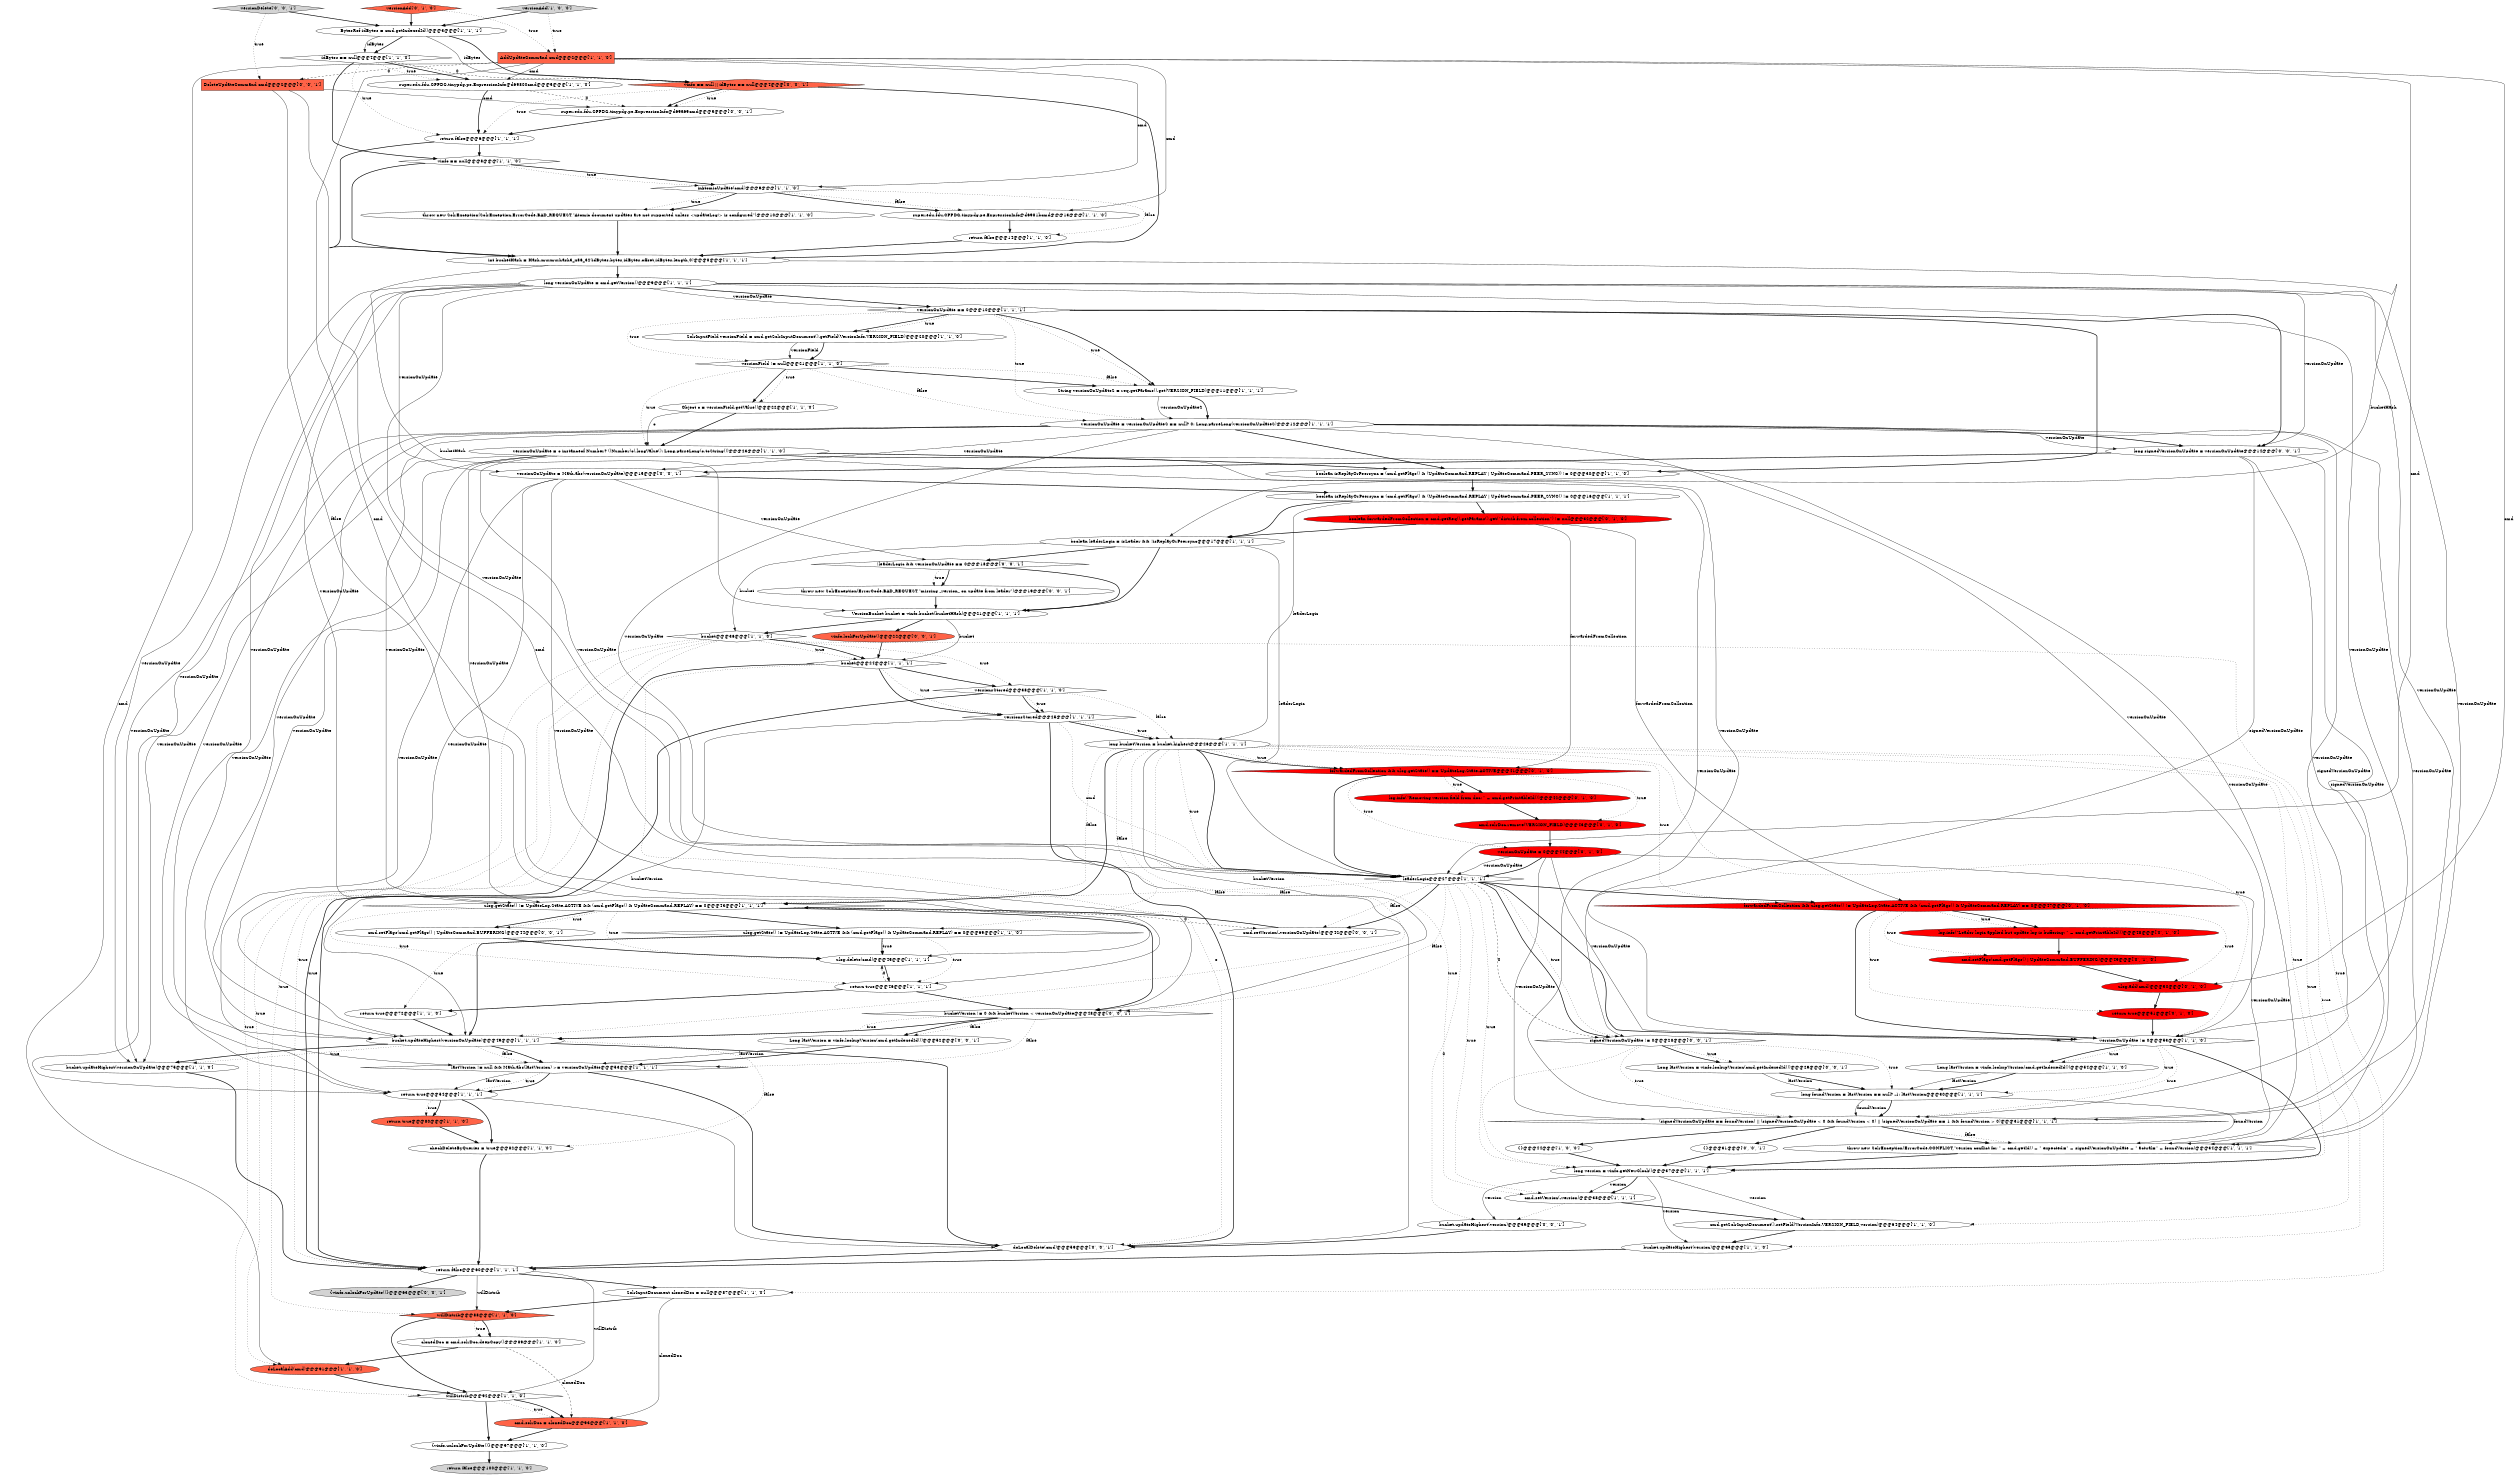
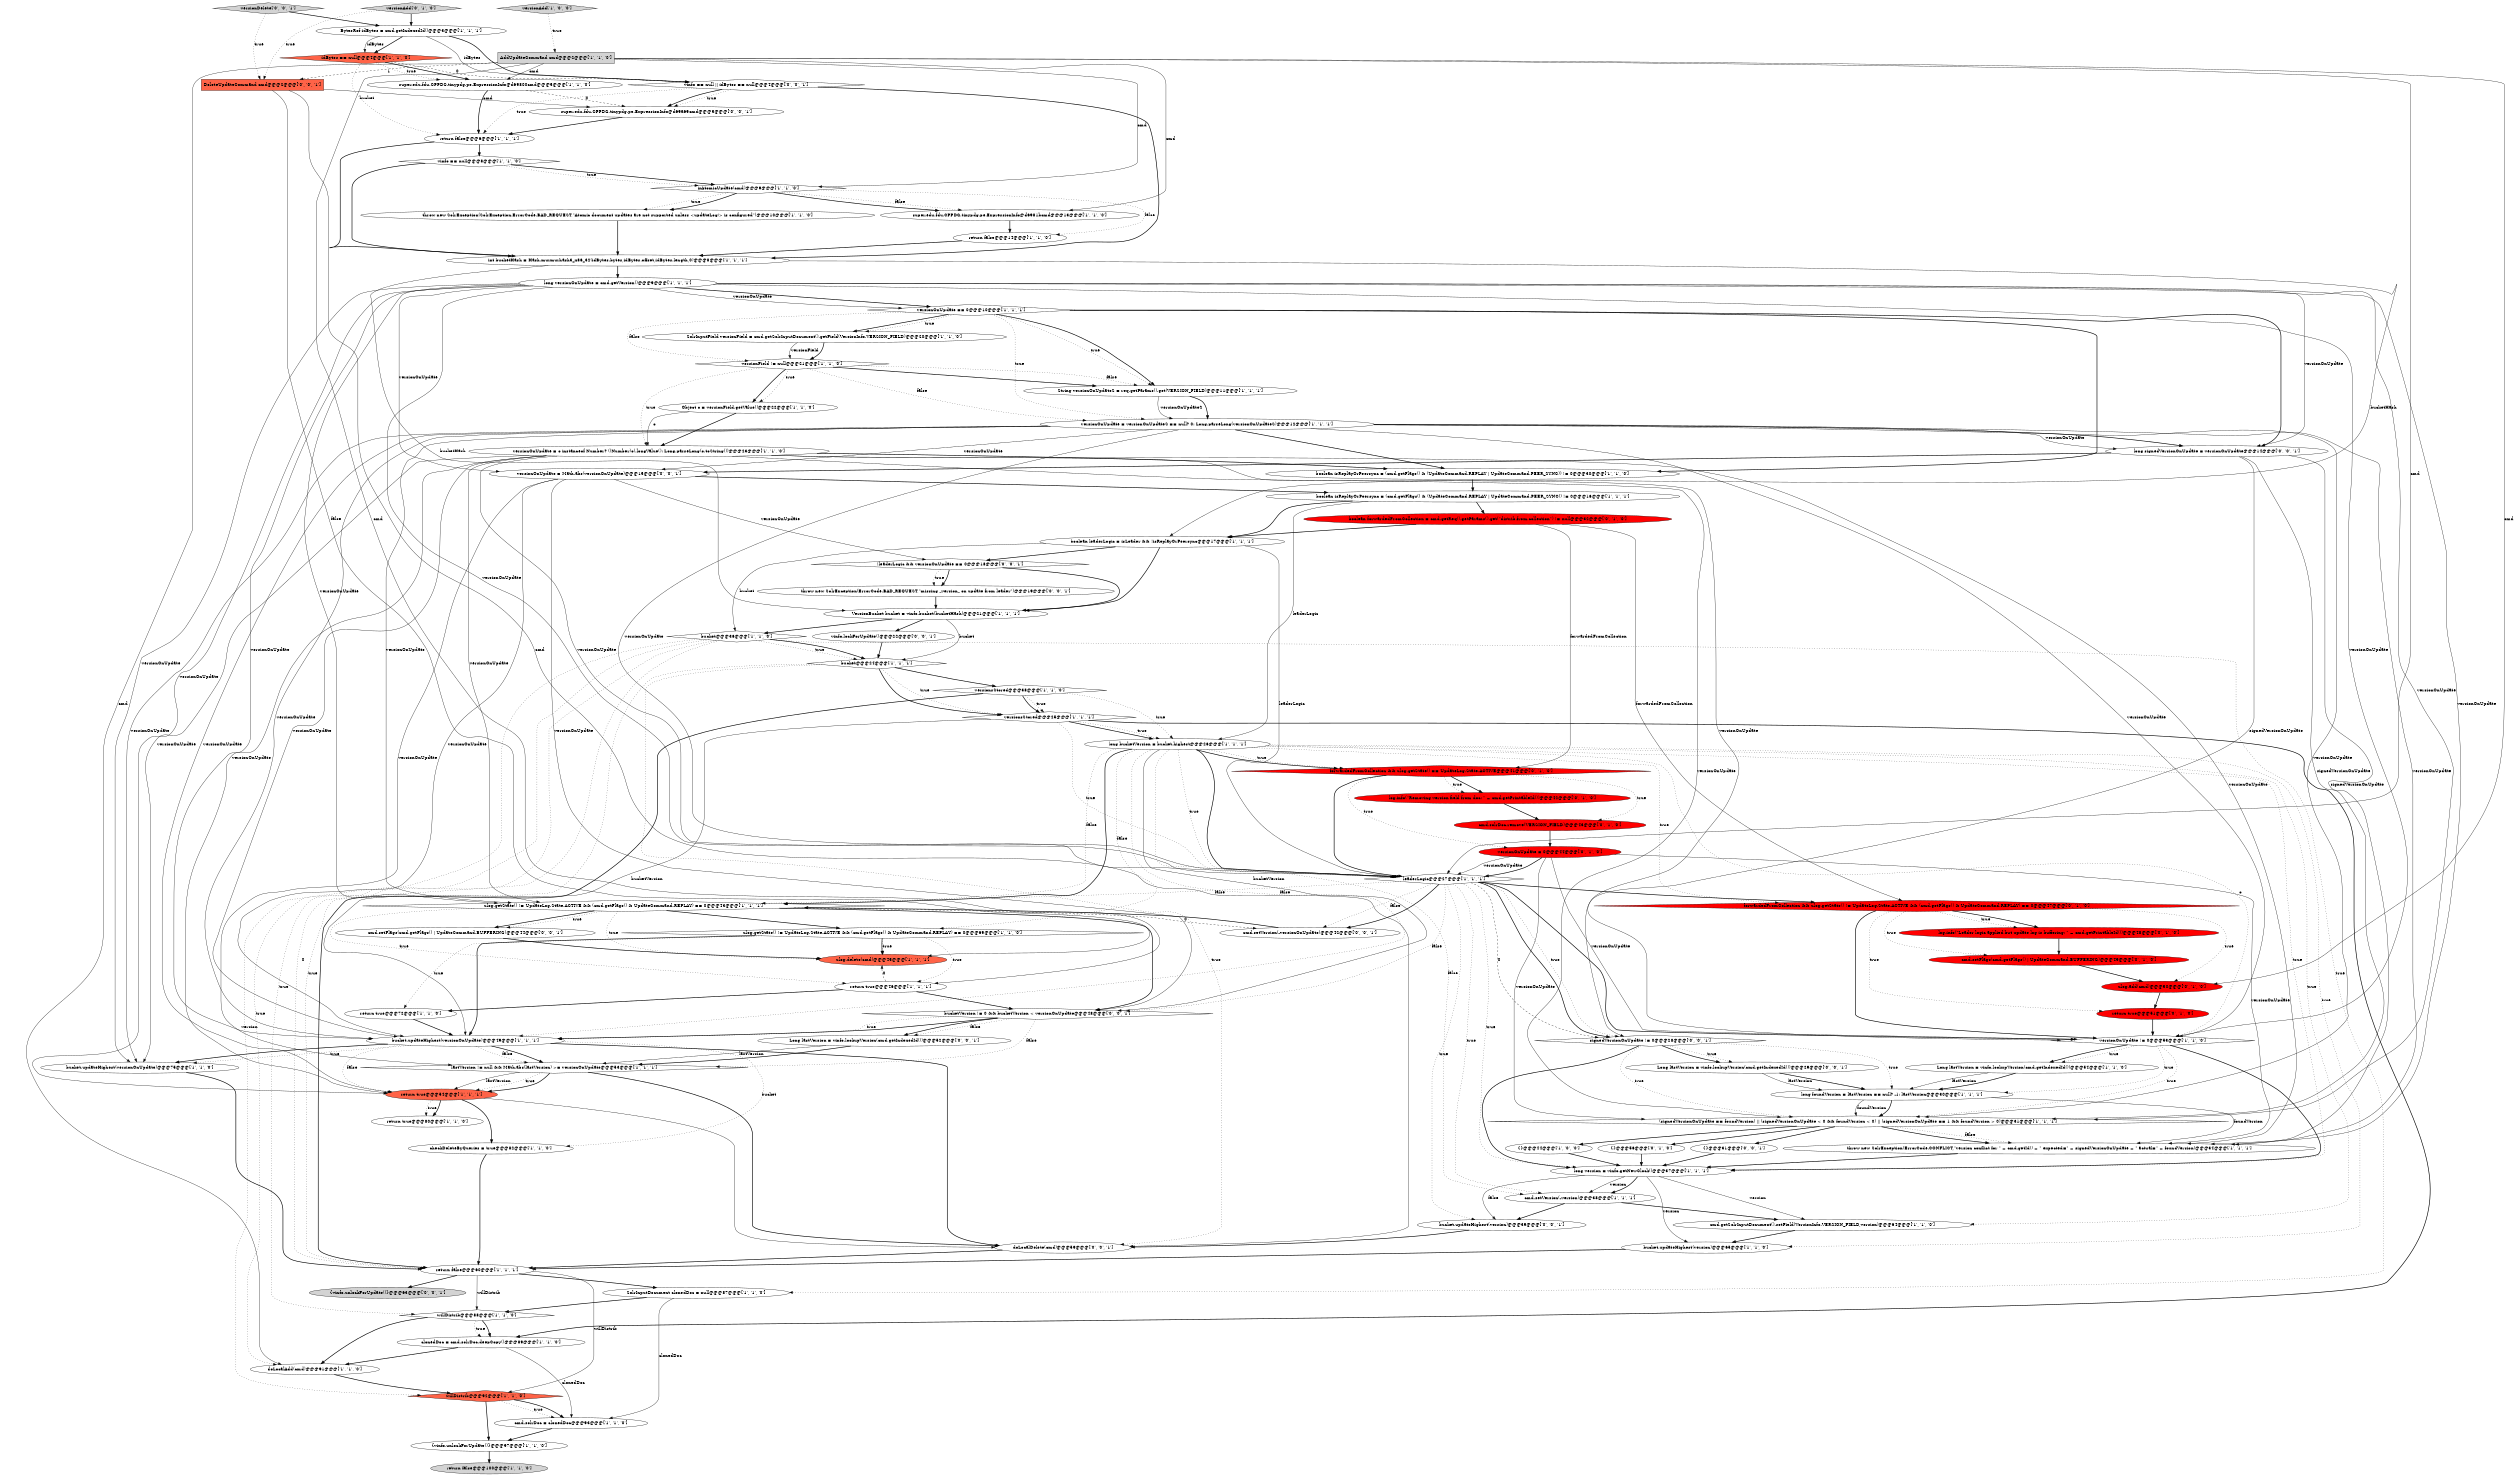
(411, 8) -> (411, 8)
(482, 19) -> none
(498, 22) -> (311, 26)
(366, 58) -> (366, 58)
(556, 58) -> (556, 58)
(389, 71) -> (389, 71)
(746, 85) -> (746, 85)
(367, 98) -> (367, 98)
(340, 145) -> none
(635, 337) -> (635, 337)
(883, 636) -> (883, 636)
(892, 650) -> none
(1161, 717) -> (1161, 717)
(1091, 798) -> (1091, 798)
(2241, 892) -> (2241, 892)
(330, 904) -> (330, 904)
(303, 960) -> (303, 960)
(883, 960) -> (883, 960)
(1216, 960) -> (1216, 960)
(887, 972) -> none
(1229, 972) -> (2347, 1287)
(1453, 973) -> (1453, 973)
(250, 1027) -> (250, 1027)
(1444, 1054) -> (1444, 1054)
none -> (346, 1064)
(1498, 1085) -> (1498, 1085)
(442, 1095) -> (442, 1095)
(769, 1095) -> (769, 1095)
(427, 1122) -> (427, 1122)
(457, 1134) -> none
none -> (1641, 1148)
(1493, 1198) -> (1493, 1198)
(1542, 1211) -> (1542, 1211)
(477, 1315) -> (477, 1315)
(399, 1354) -> (372, 1331)
(315, 1369) -> (315, 1369)
(549, 1372) -> (549, 1372)
(485, 1396) -> (485, 1396)
(571, 1423) -> (571, 1423)
